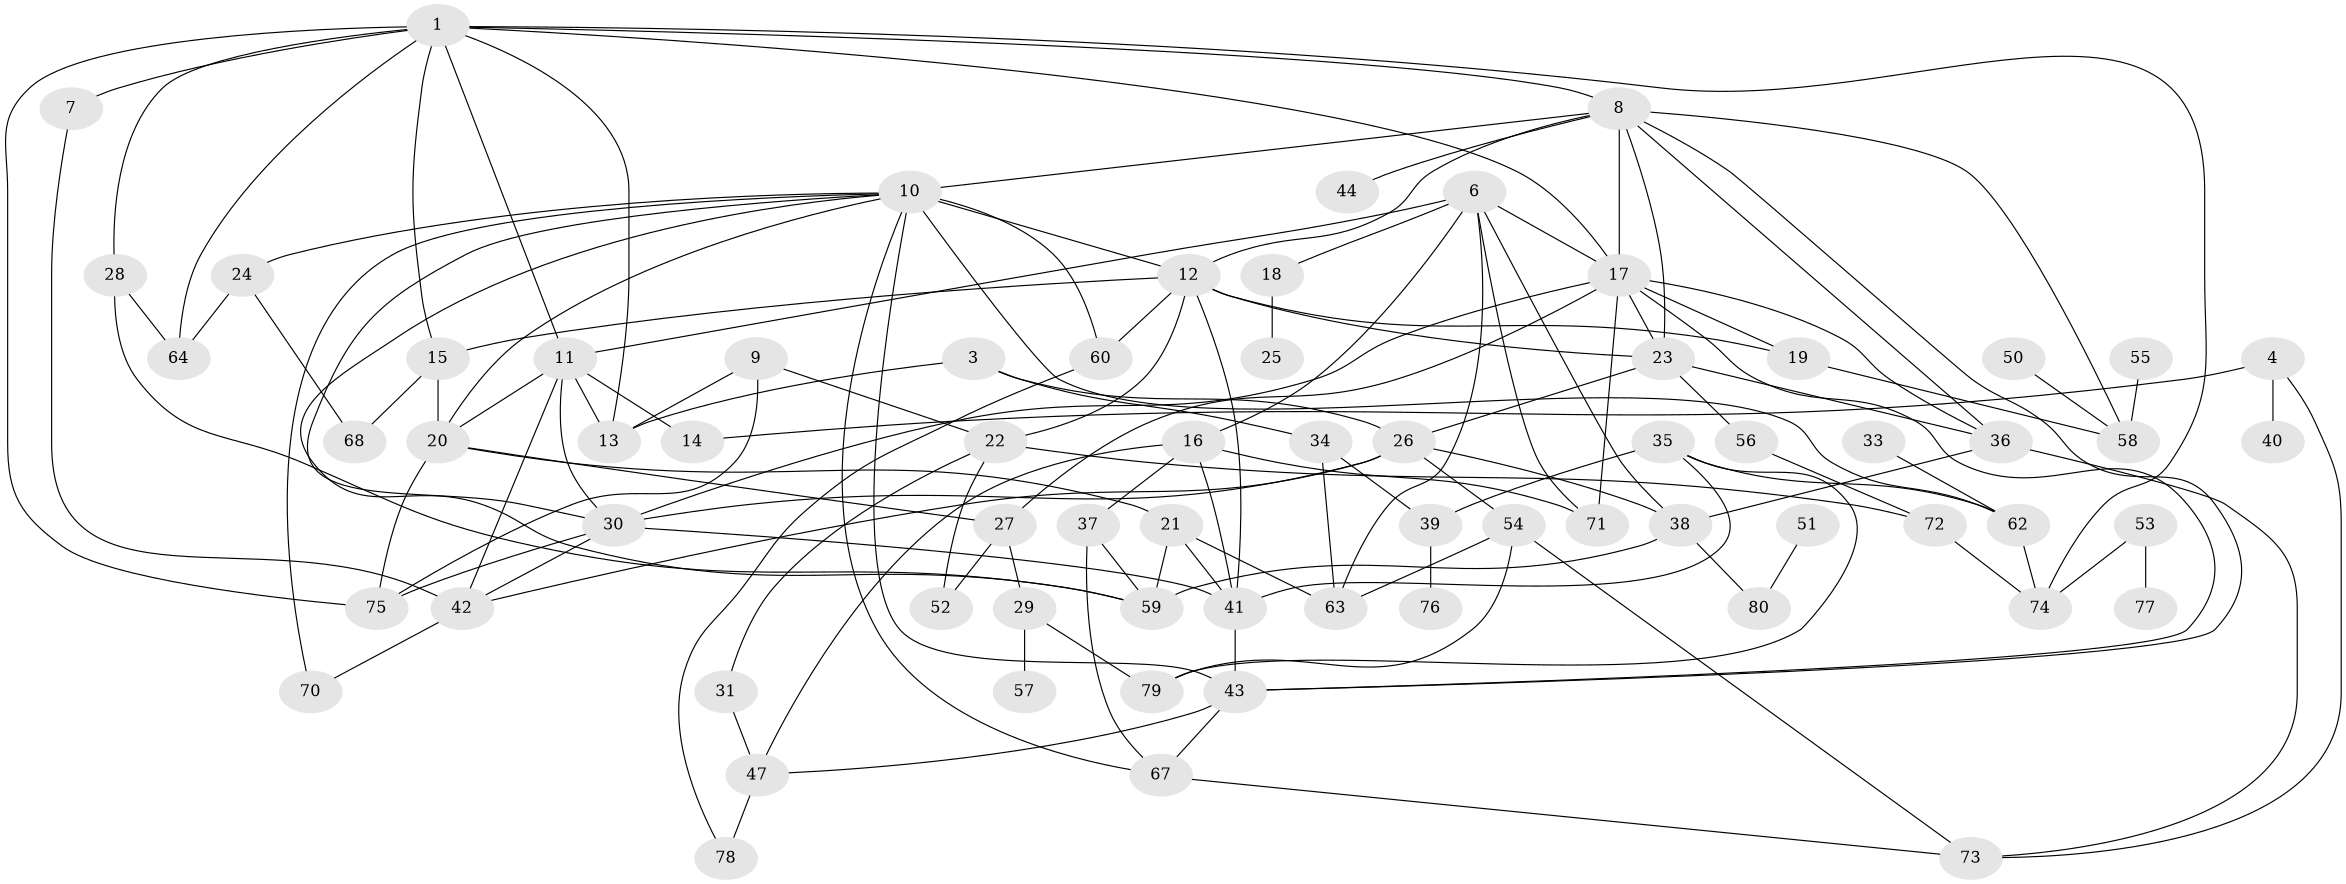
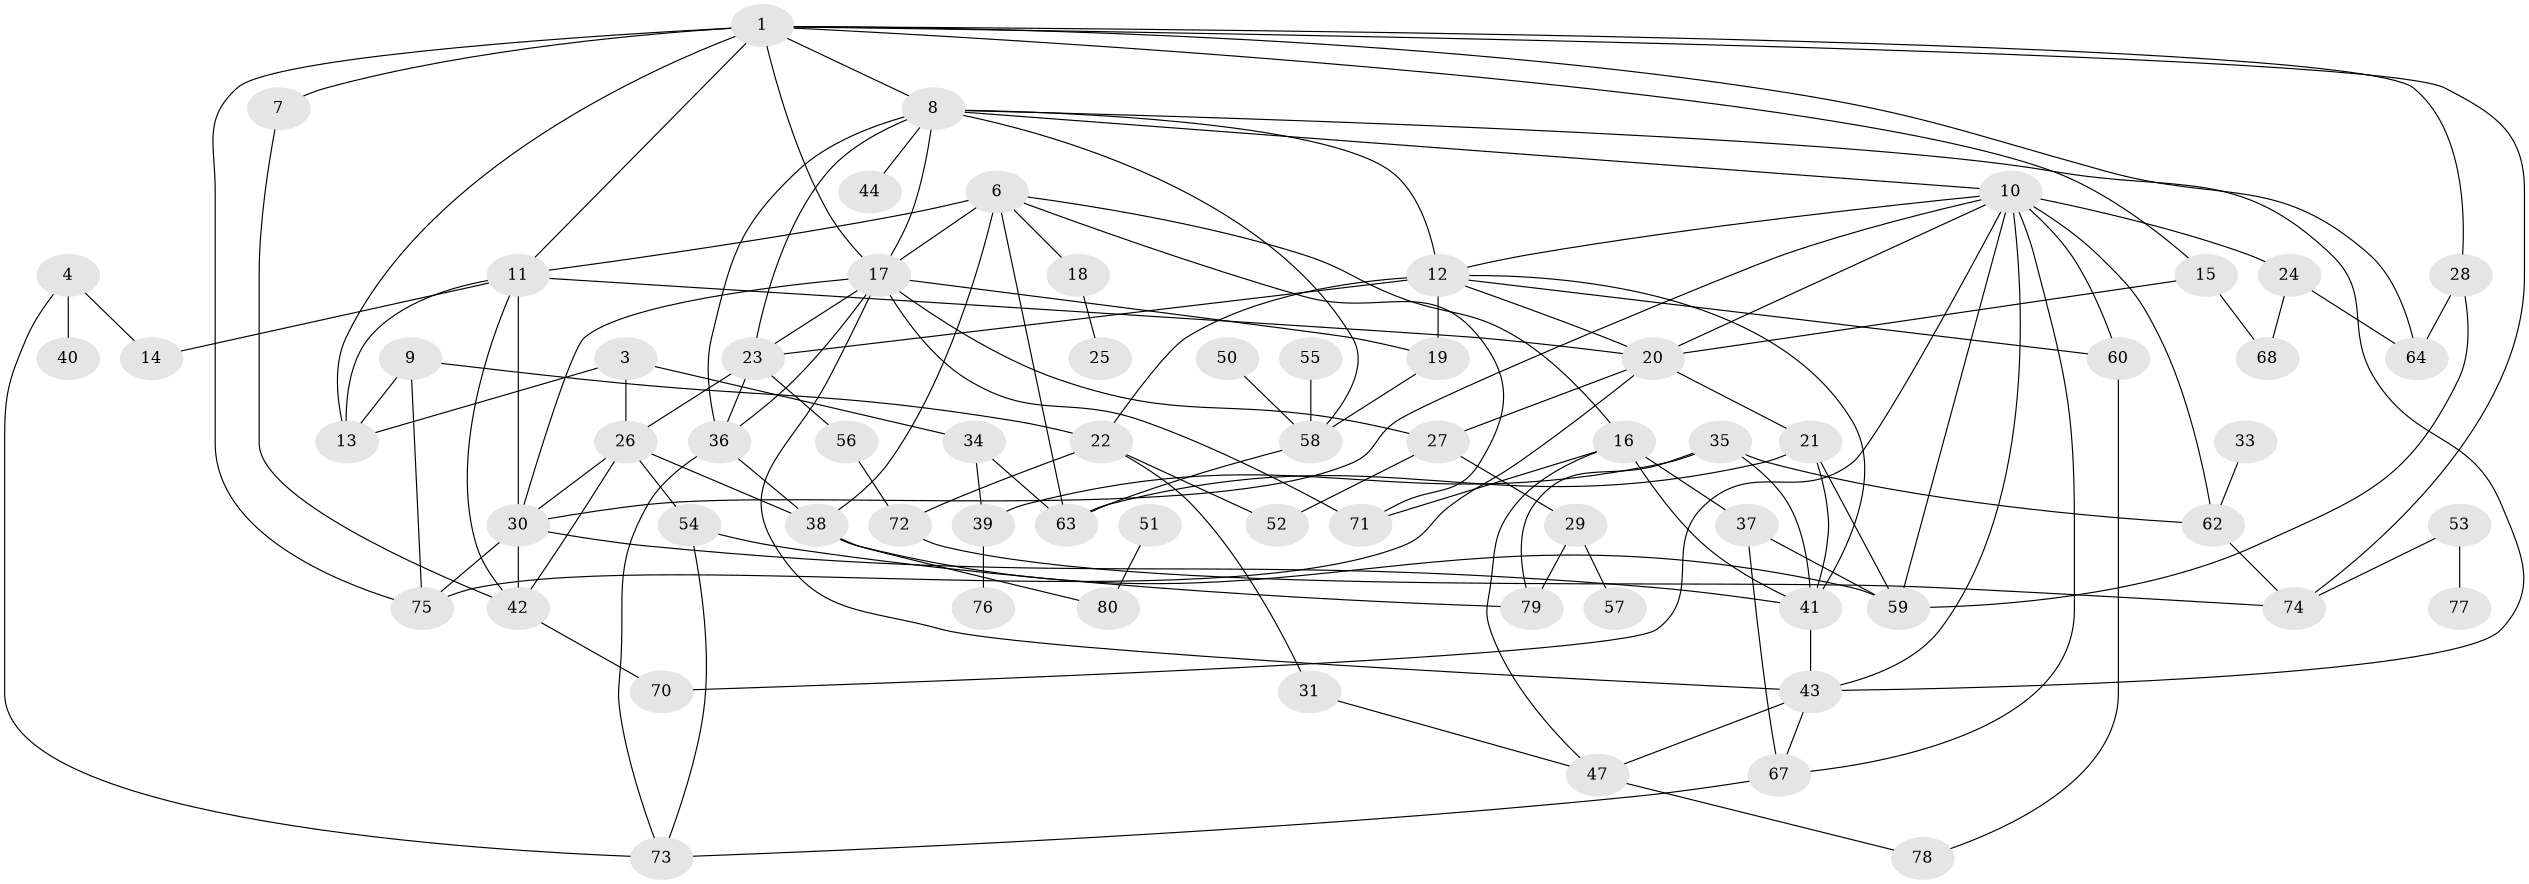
(811, 303) -> (1547, 315)
(1441, 560) -> (1219, 468)
